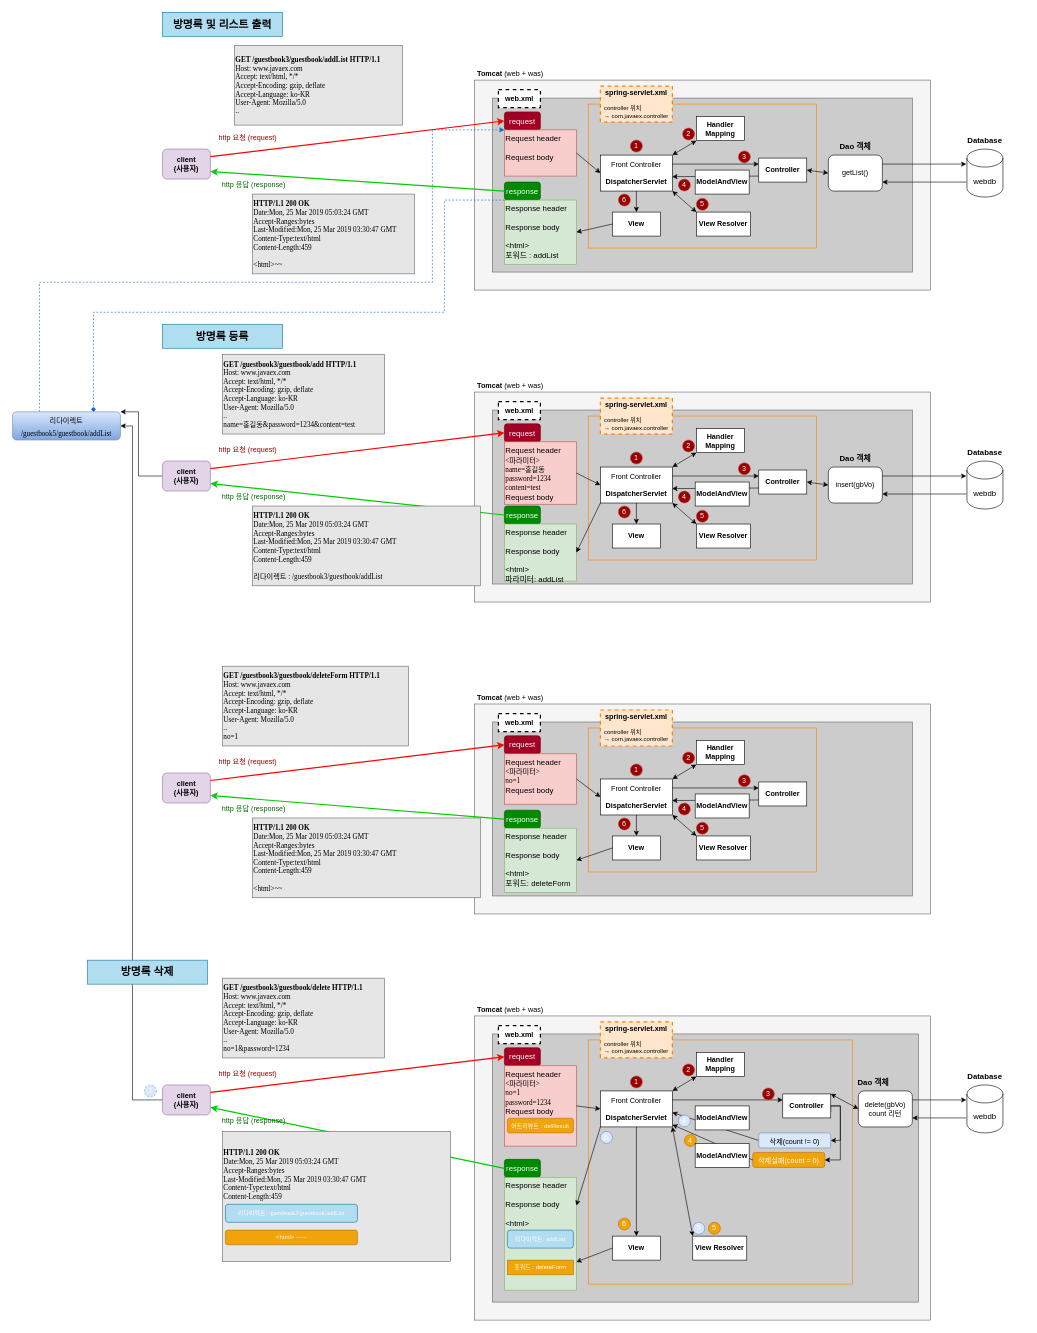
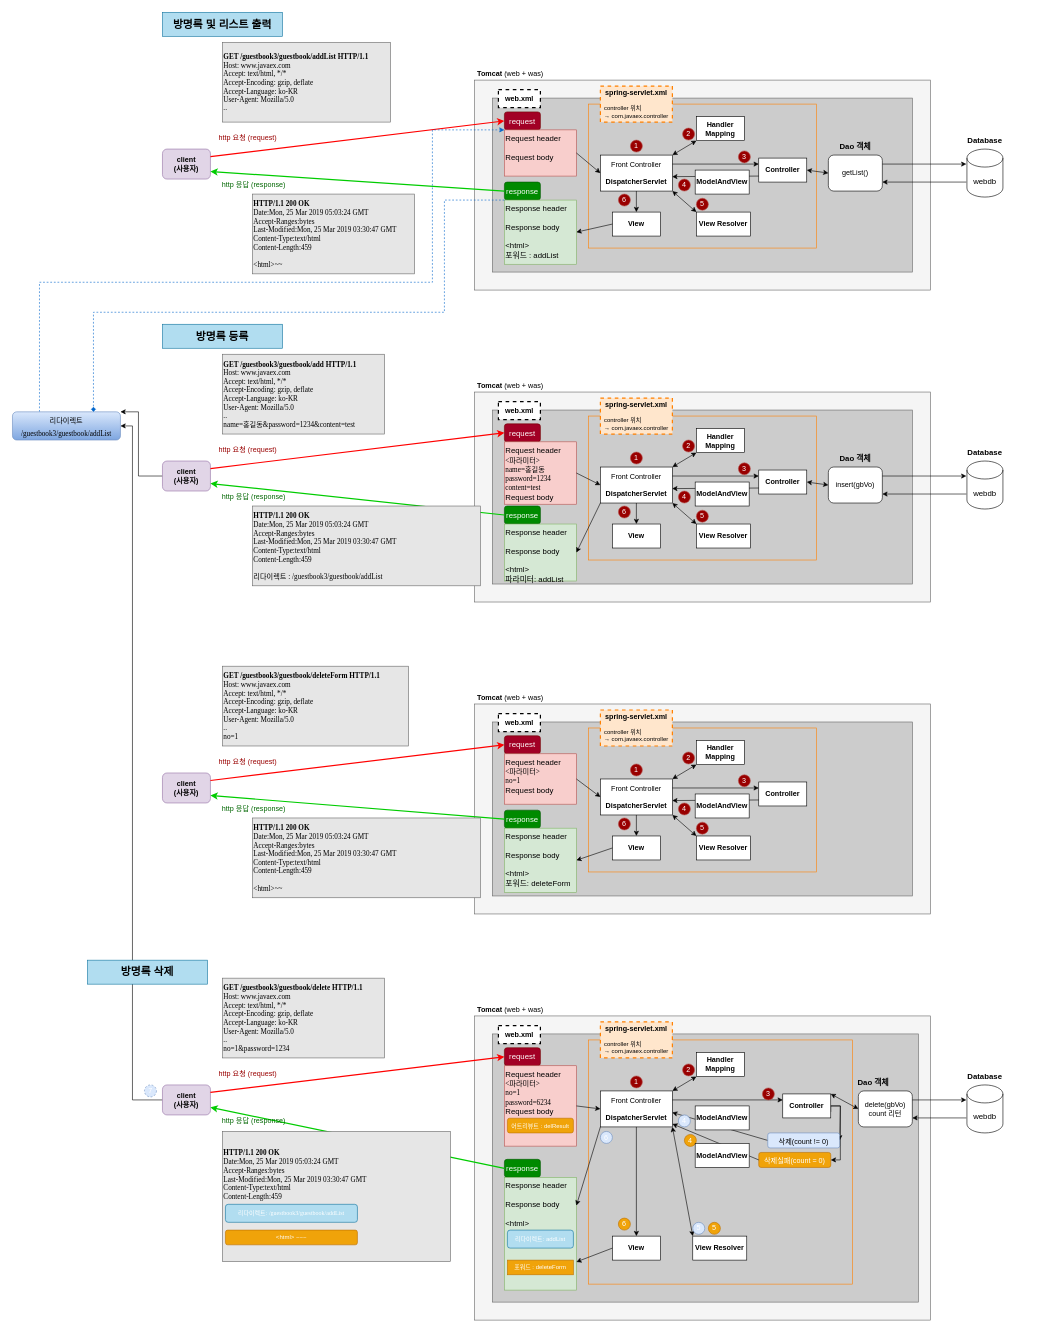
(318, 85) -> (306, 82)
(66, 426) -> (66, 426)
(535, 1094) -> (535, 1094)
(795, 1141) -> (804, 1141)
(789, 1160) -> (795, 1160)
